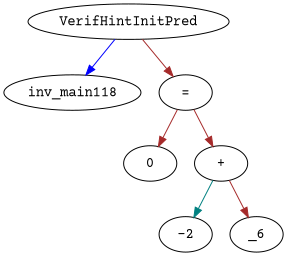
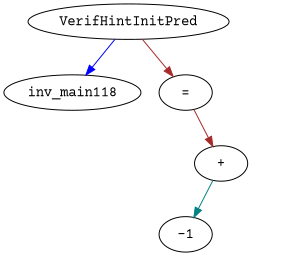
(150, 163) -> none
(186, 234) -> (186, 234)
(257, 234) -> none
